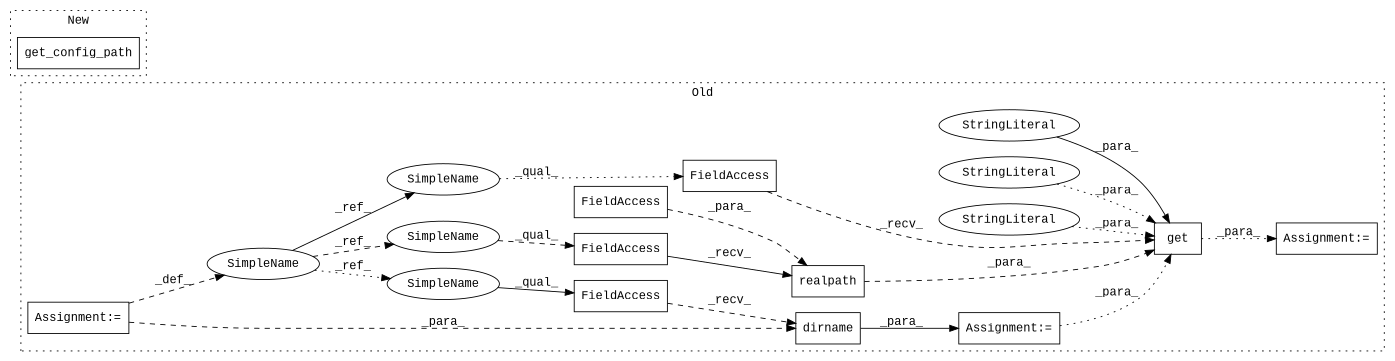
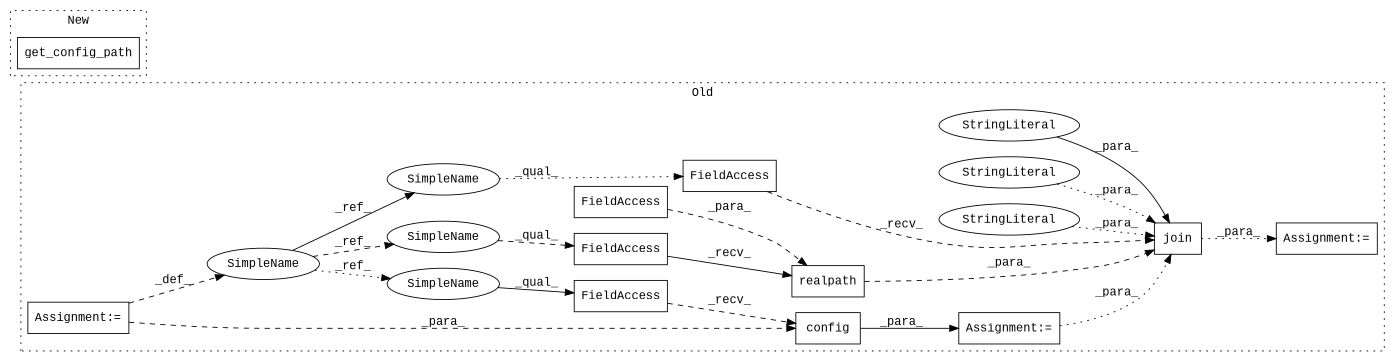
(1178, 239) -> (1178, 239)
(828, 328) -> (828, 328)
